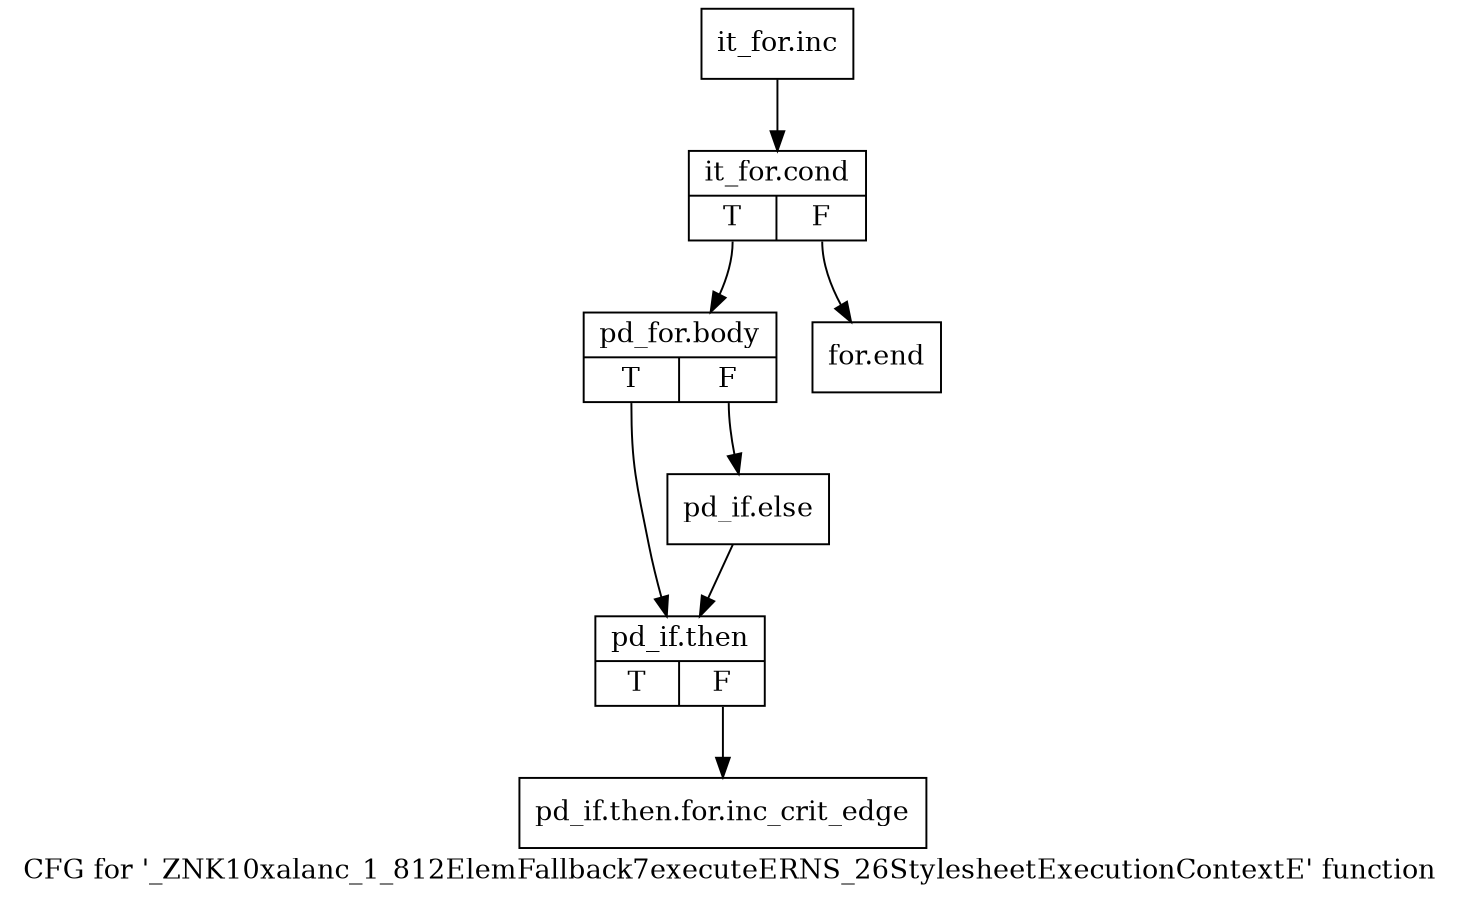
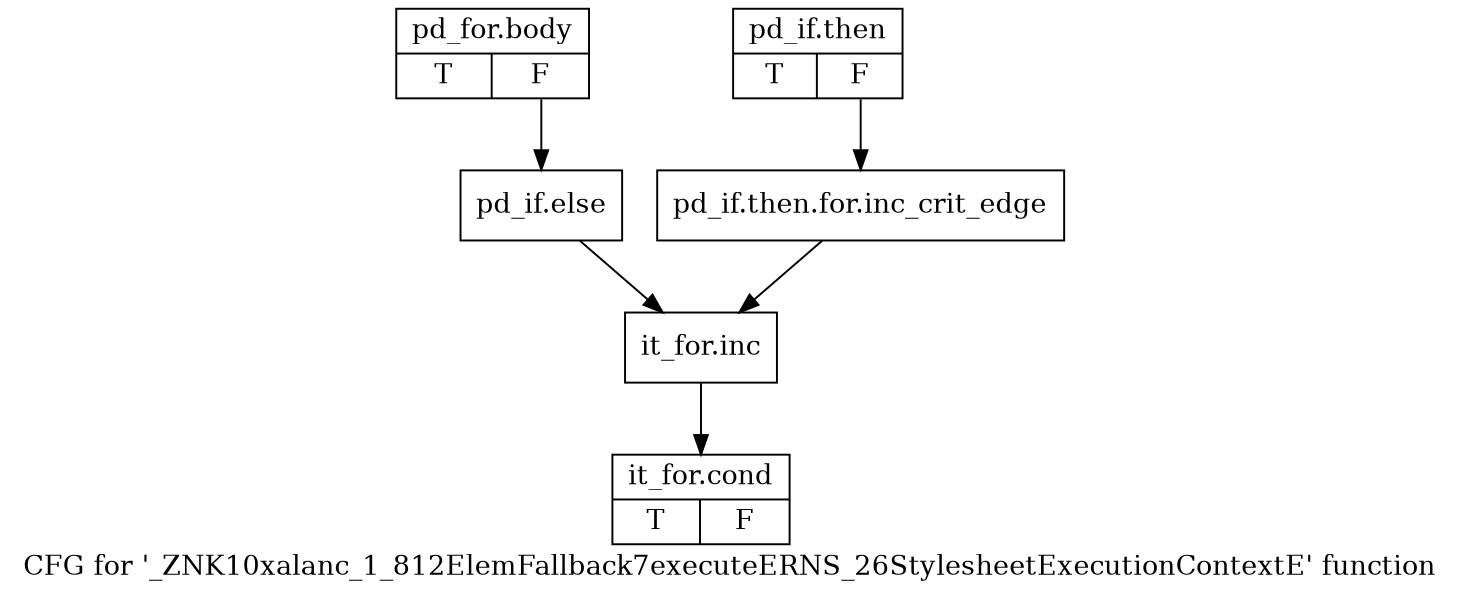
(729, 269) -> none
none -> (788, 270)
(877, 357) -> none
(640, 501) -> none
(720, 572) -> (614, 270)
